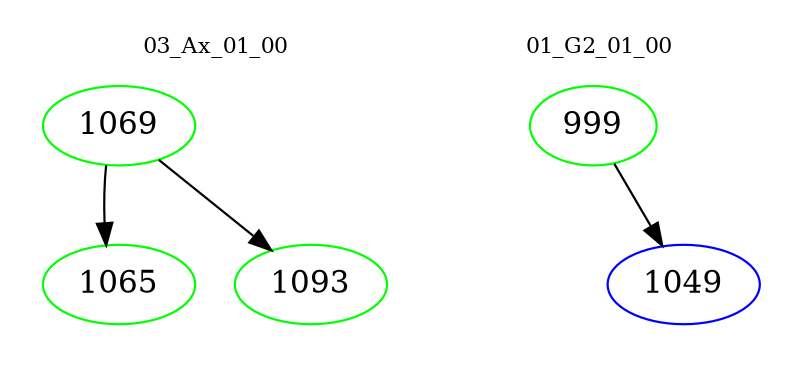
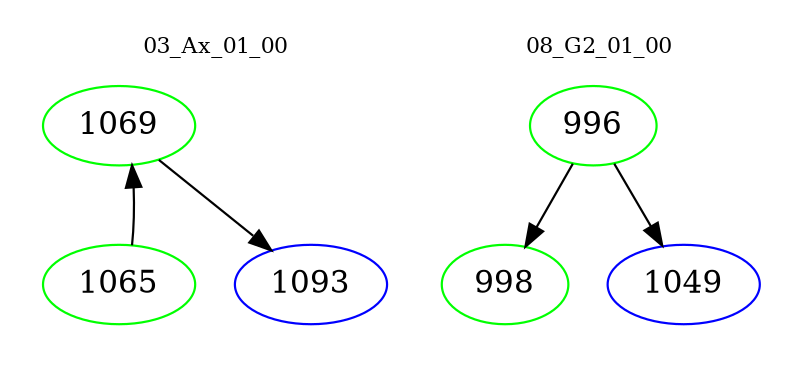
(600, 47) -> (600, 47)
(593, 126) -> (593, 126)
(104, 194) -> (134, 217)
(311, 285) -> (311, 285)
none -> (505, 285)
